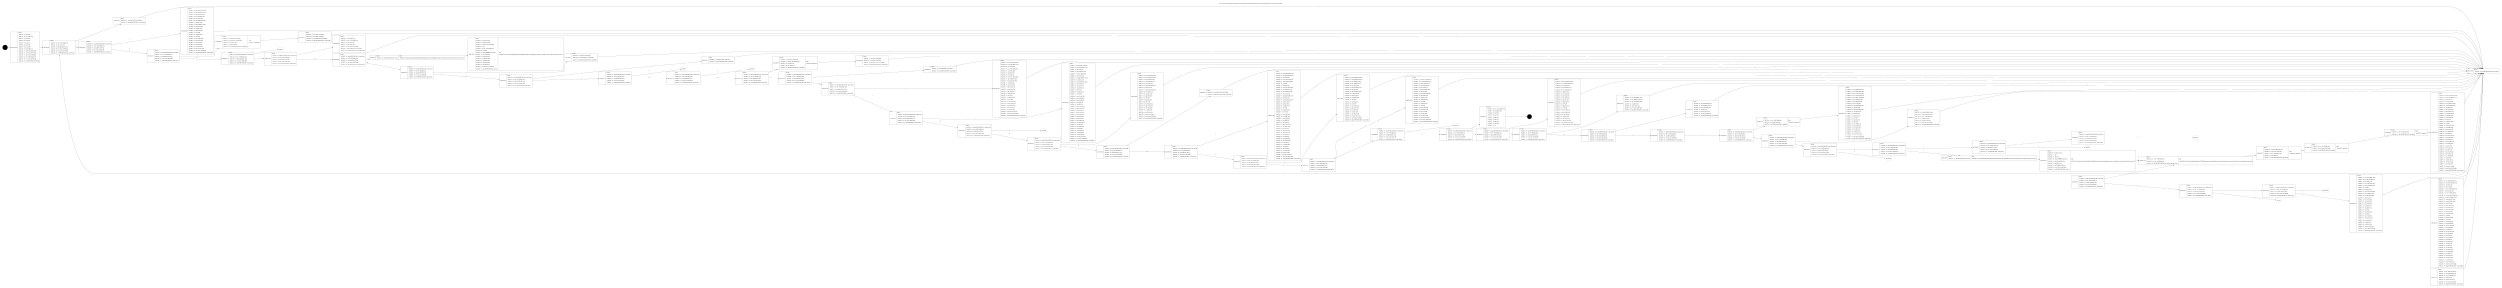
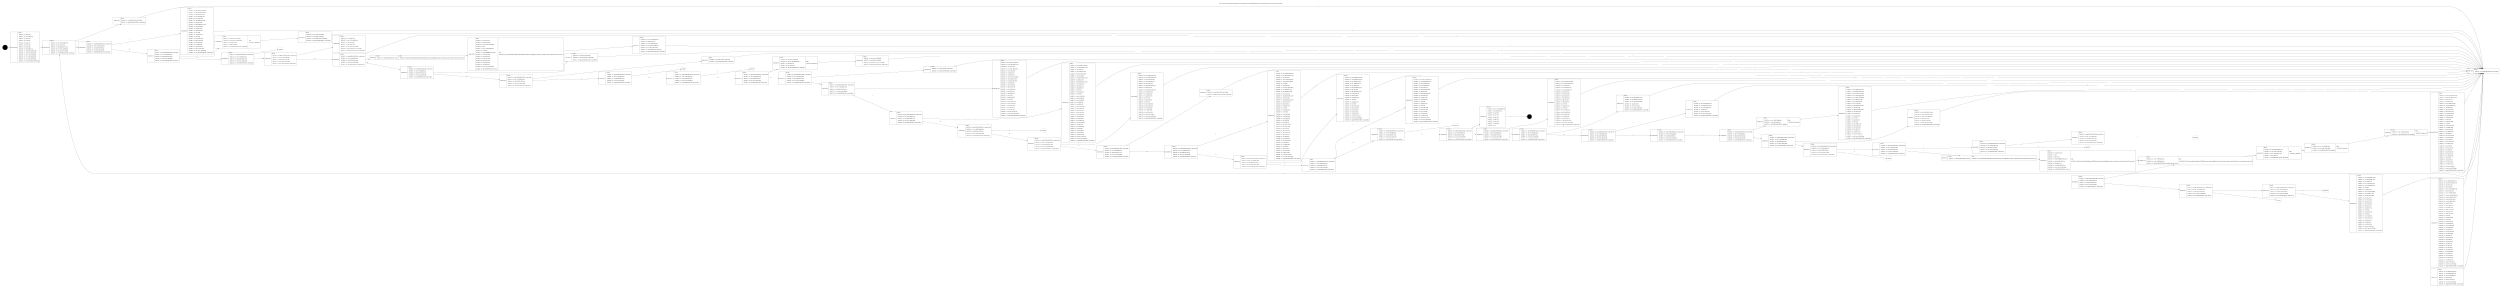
none -> (649, 45)
